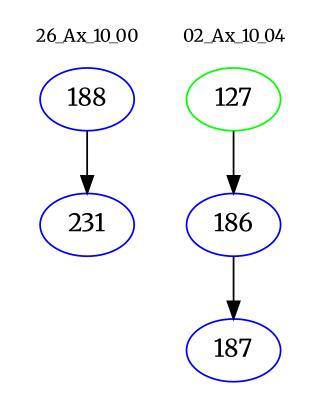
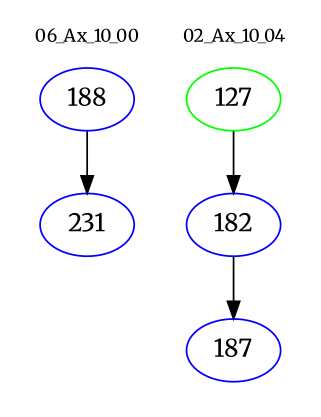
(88, 37) -> (88, 37)
(234, 225) -> (234, 225)
